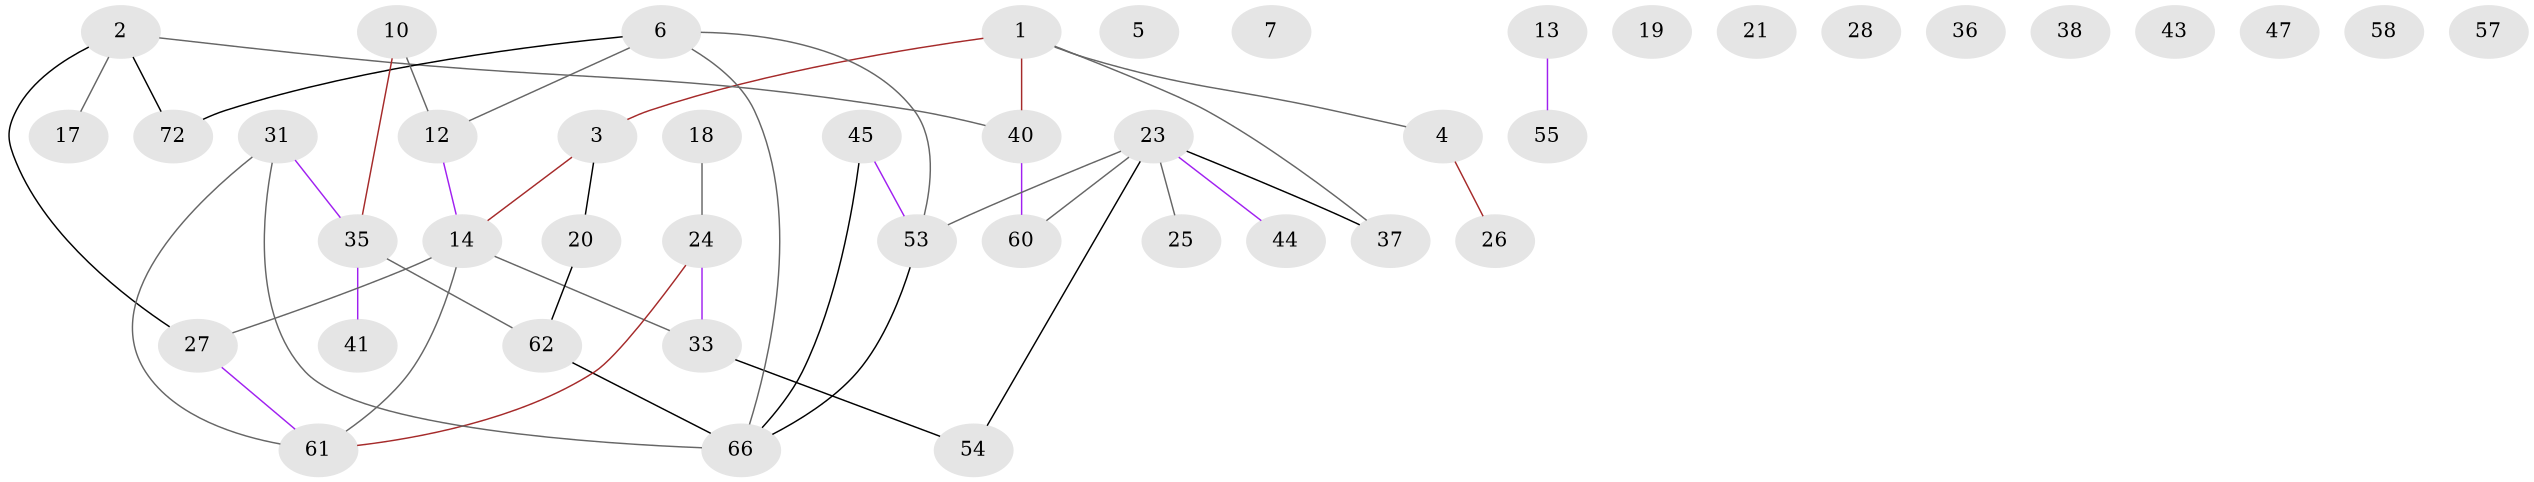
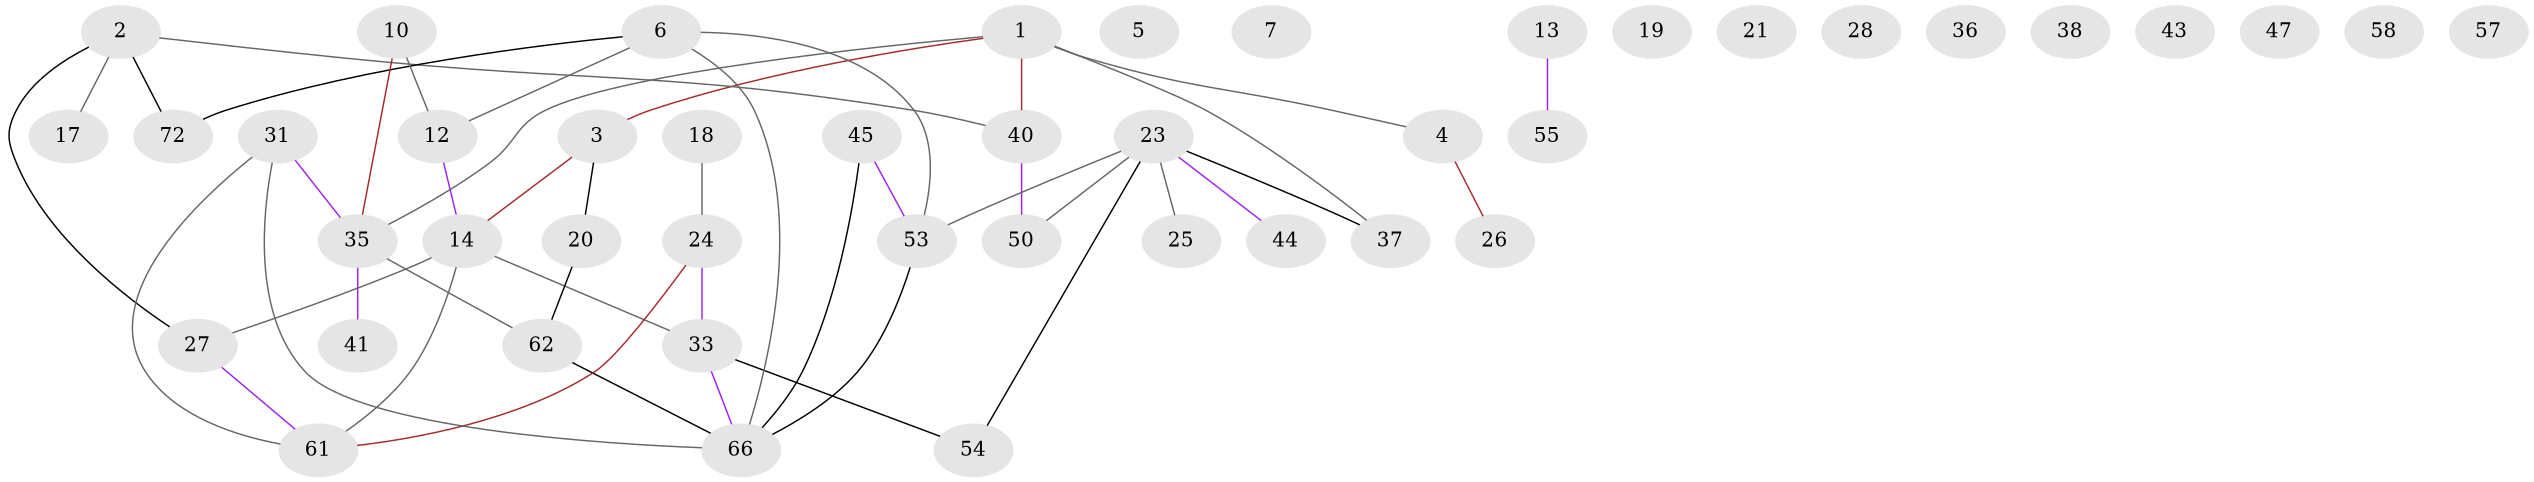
none -> (697, 72)
(1022, 241) -> (1022, 241)
none -> (722, 398)
